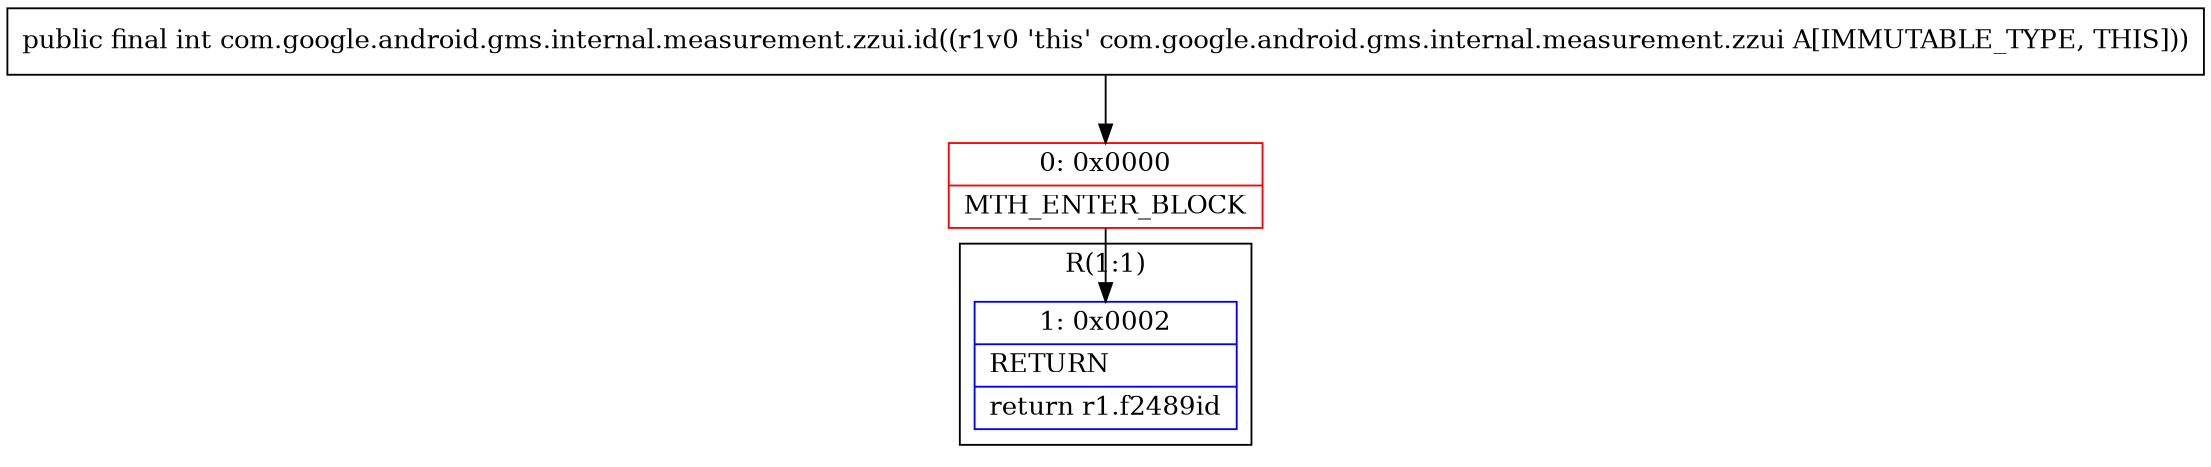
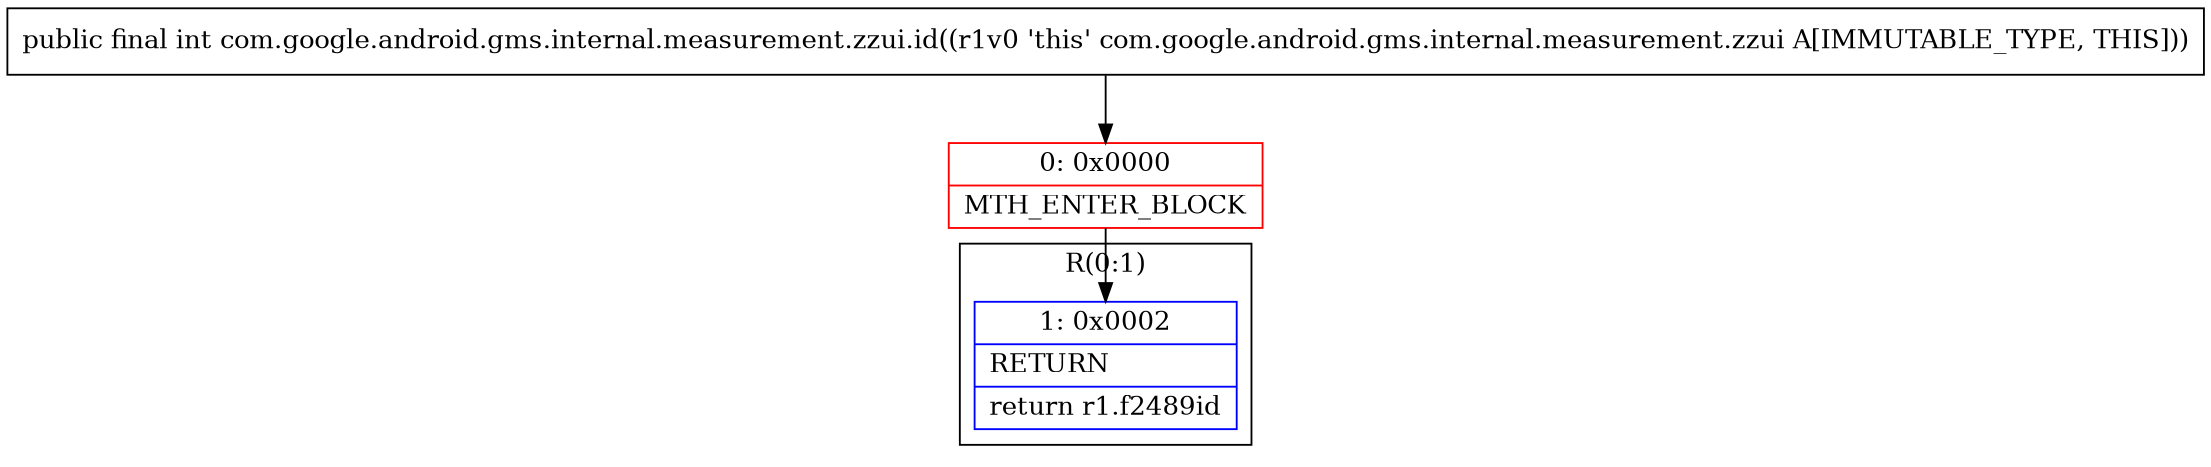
(1106, 265) -> (1106, 265)
